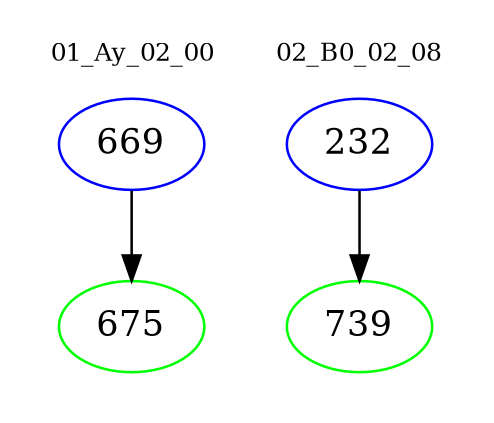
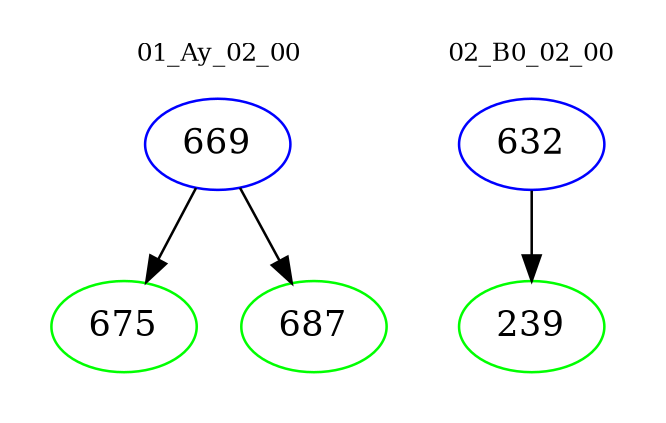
(360, 54) -> (532, 54)
(360, 144) -> (532, 144)
none -> (314, 327)
(360, 327) -> (532, 327)
